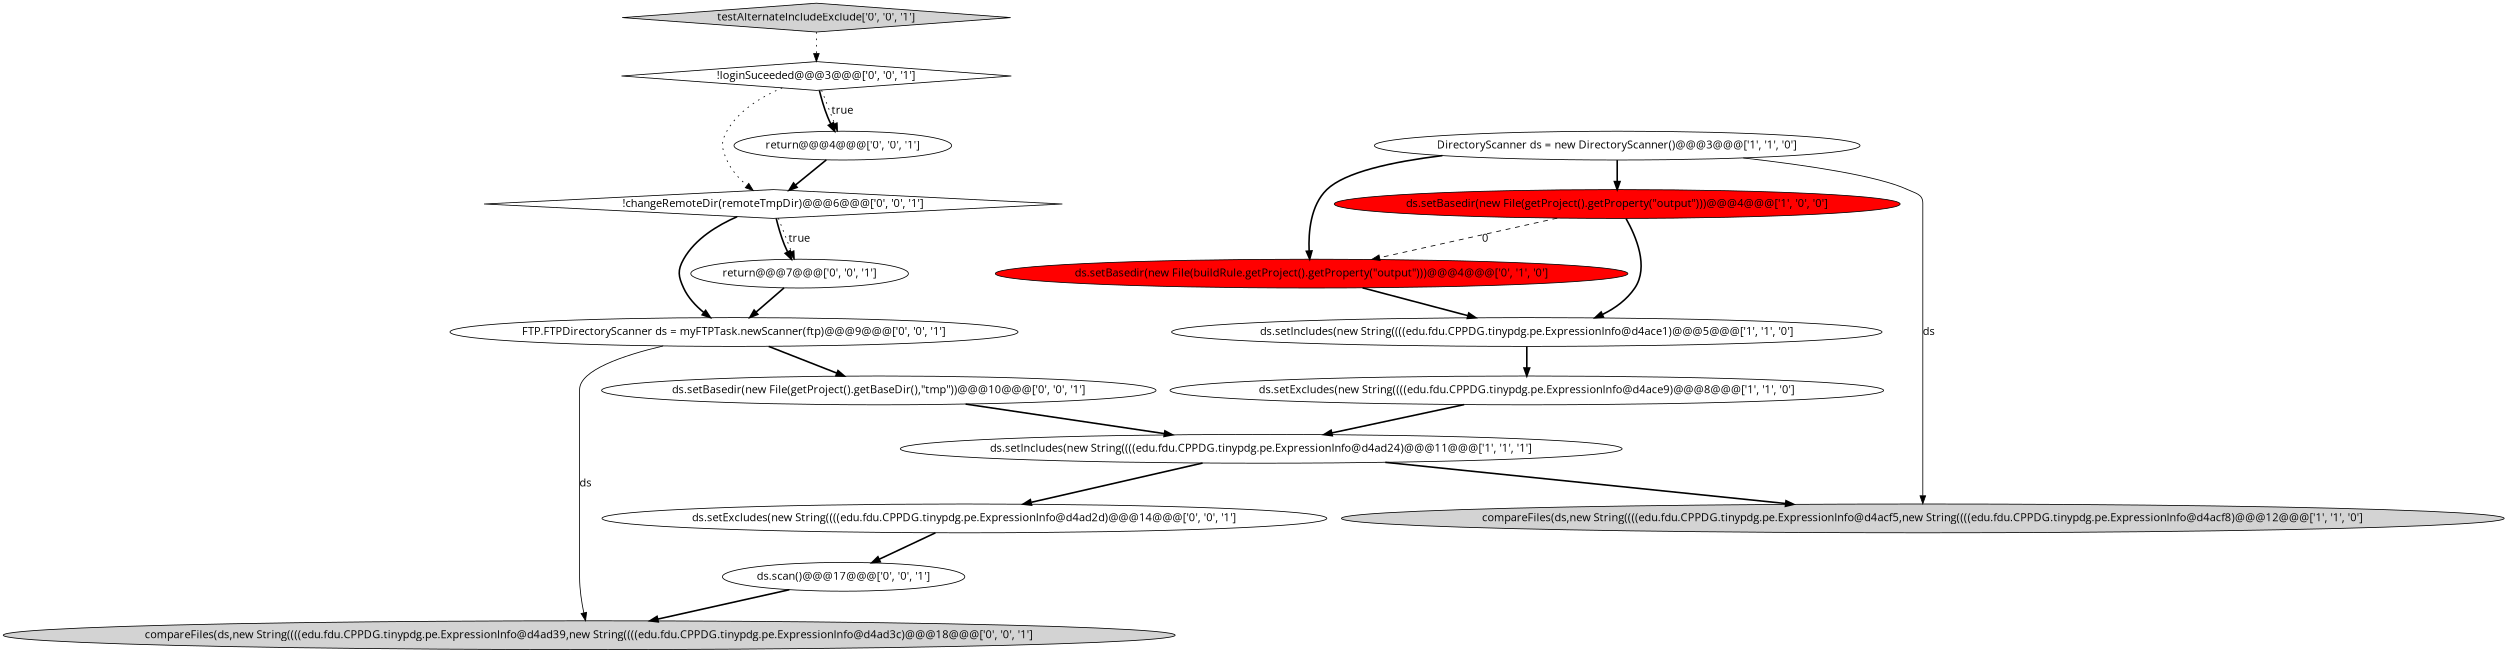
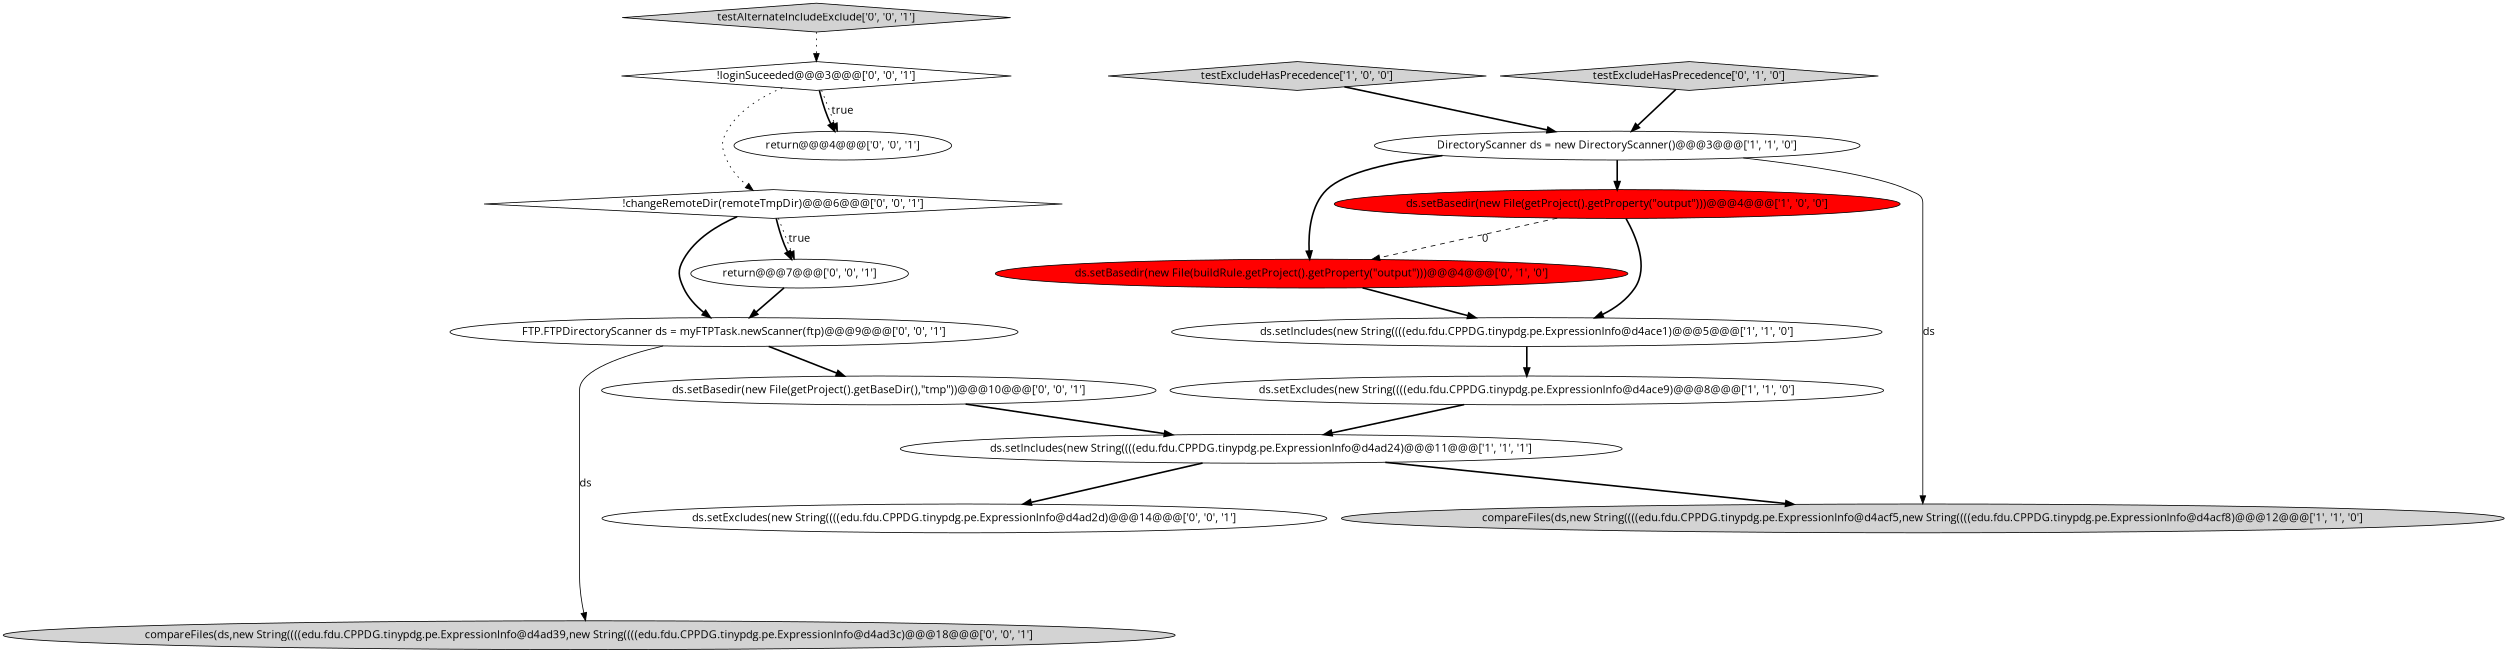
none -> (1297, 76)
none -> (1689, 76)
(811, 172) -> none
(844, 577) -> none
